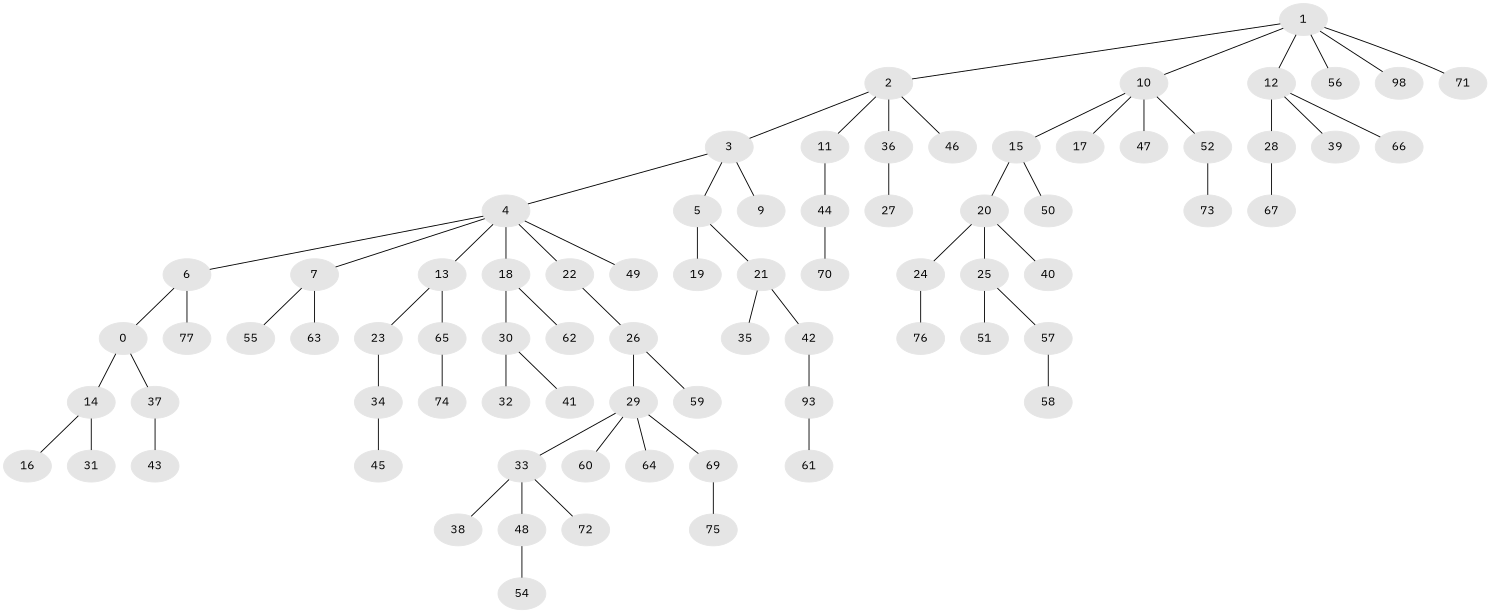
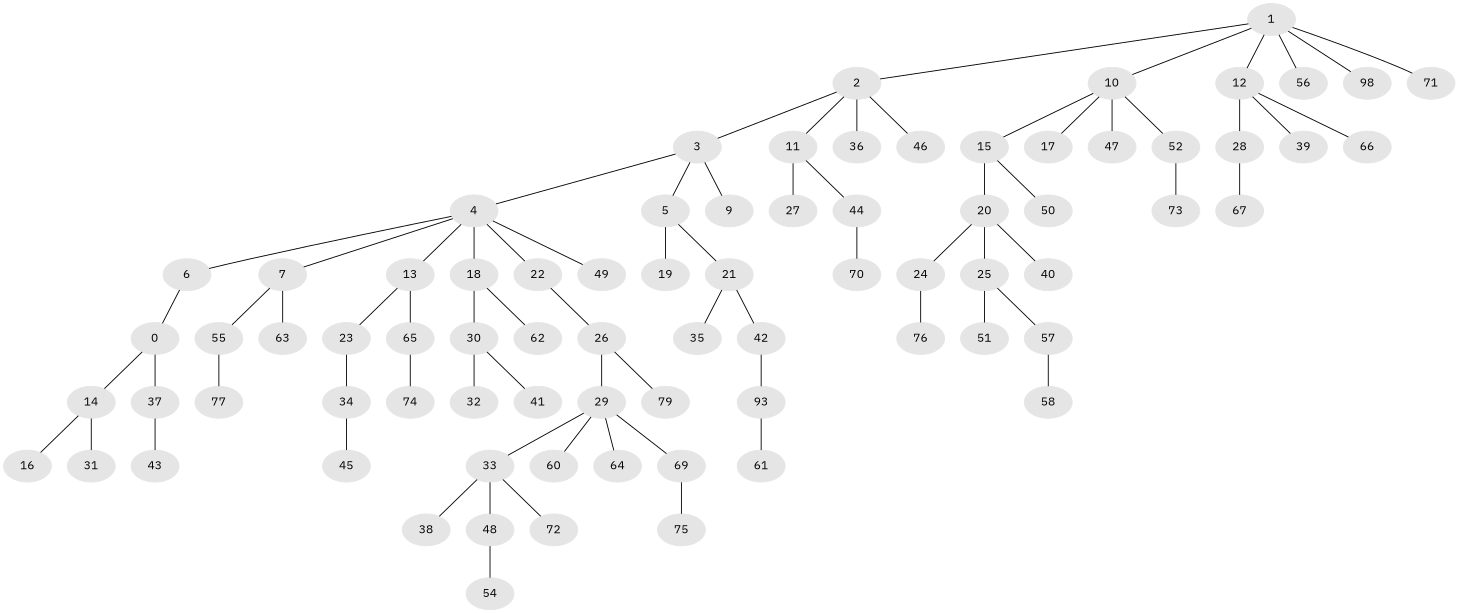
(889, 179) -> (793, 179)
(187, 307) -> (219, 370)
(697, 402) -> (665, 402)
